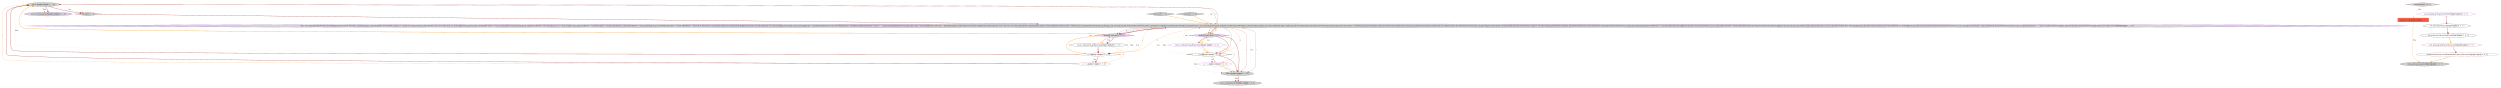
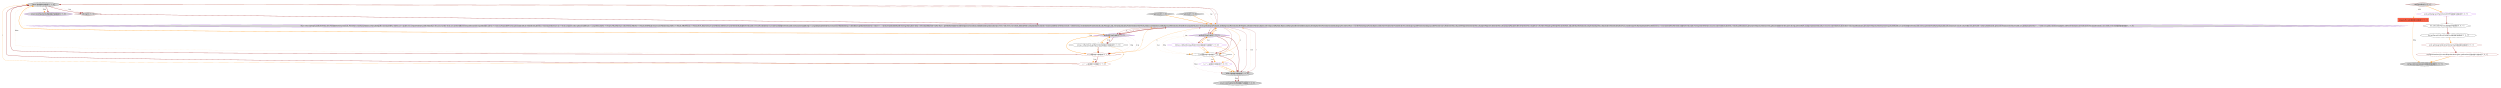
none -> (2433, 9)
